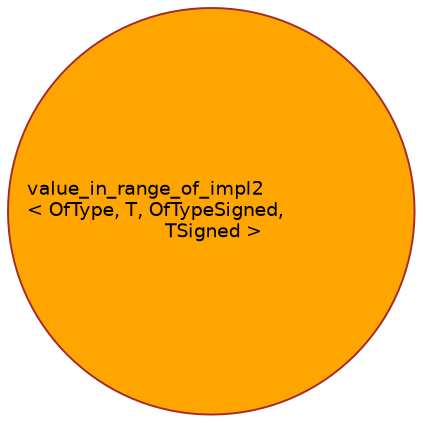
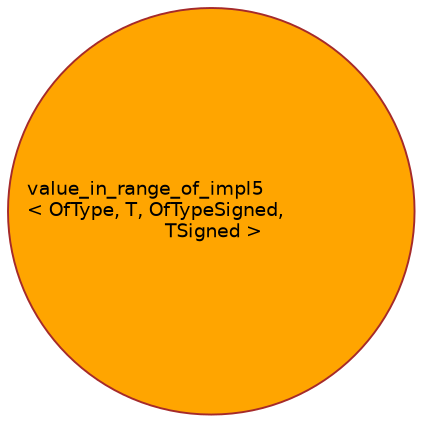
(211, 211) -> (211, 211)
